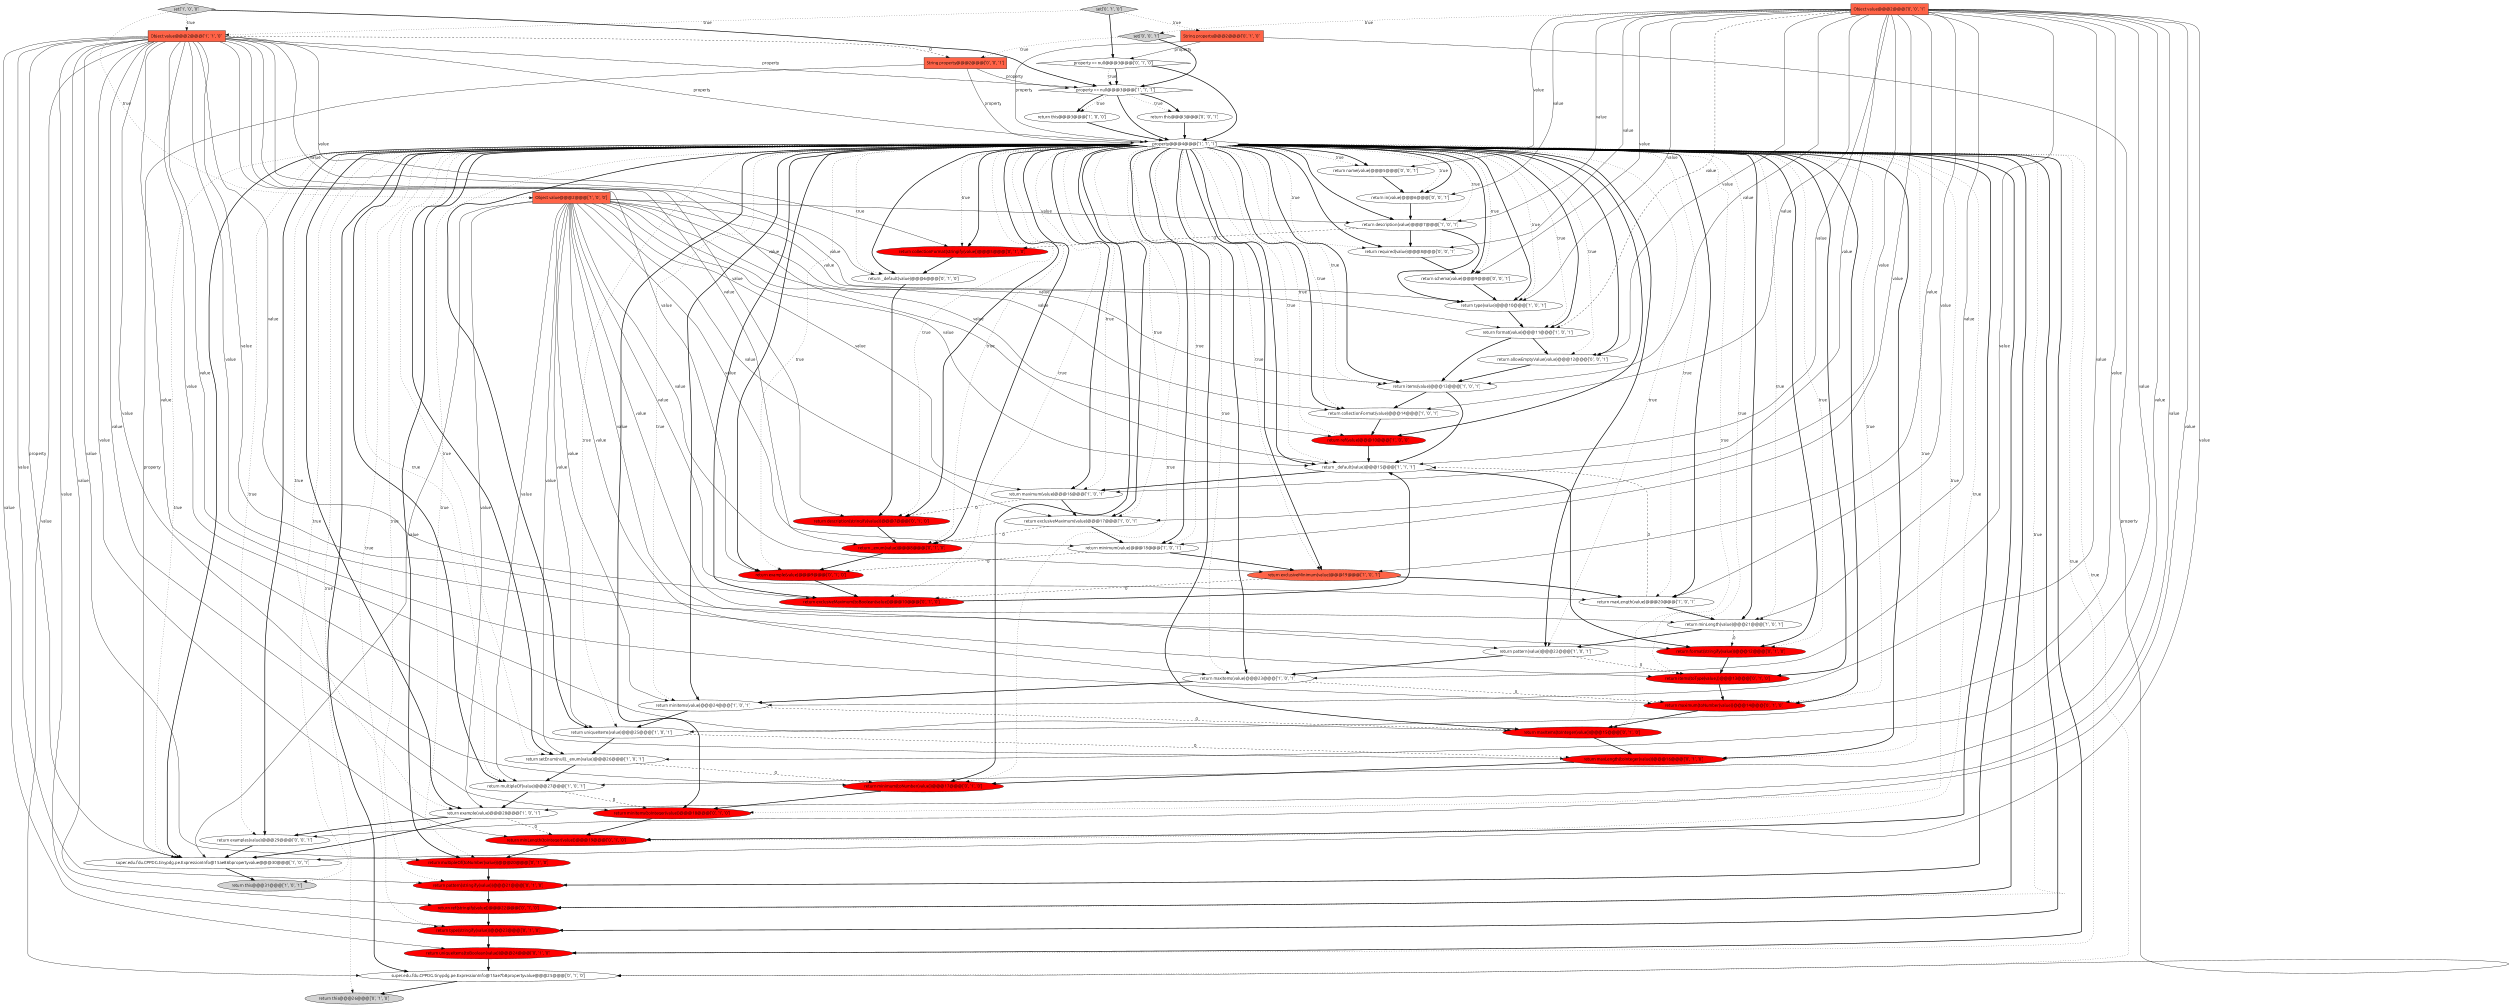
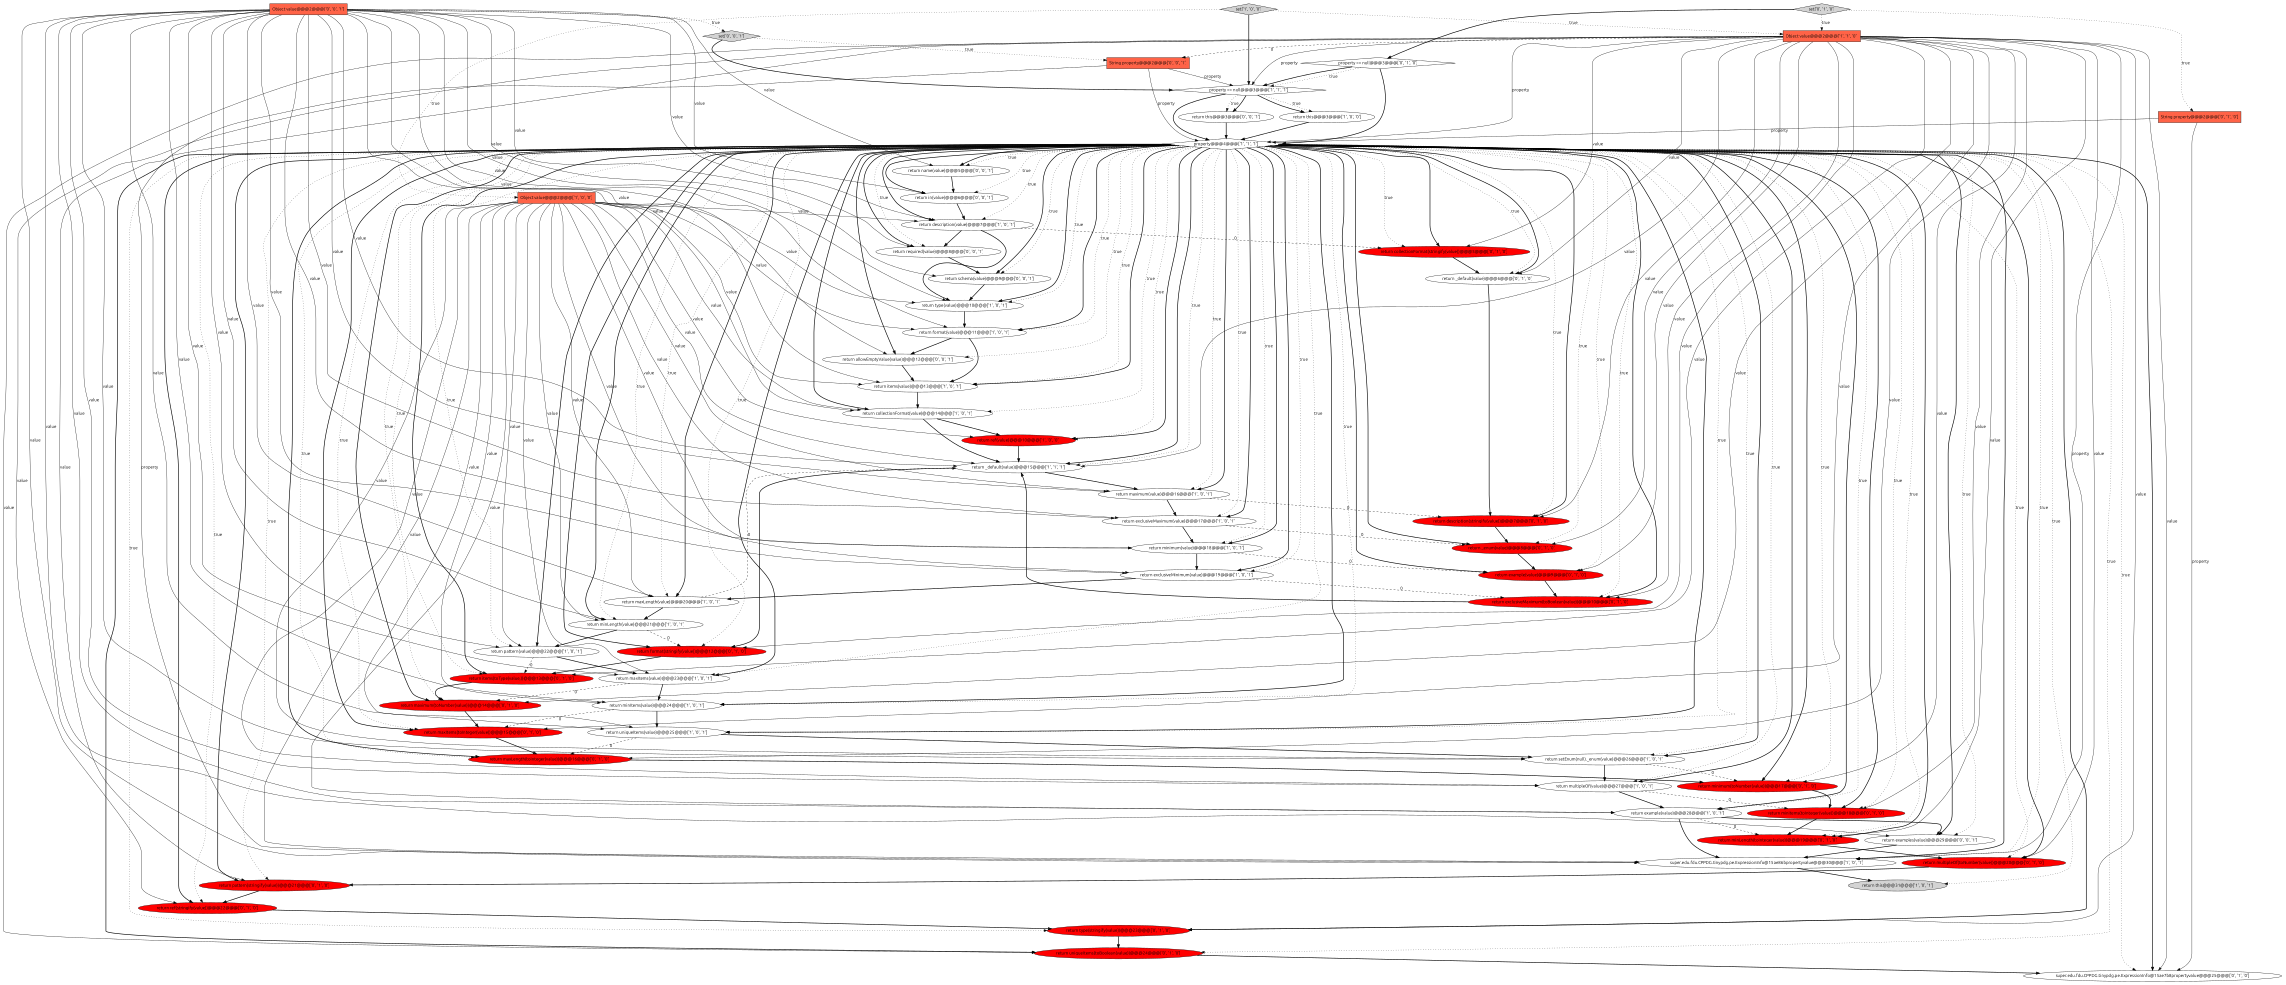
(1167, 50) -> none
(1715, 144) -> (619, 188)
none -> (222, 394)
(1448, 437) -> (957, 445)
(1324, 575) -> (1197, 575)
(354, 999) -> none
